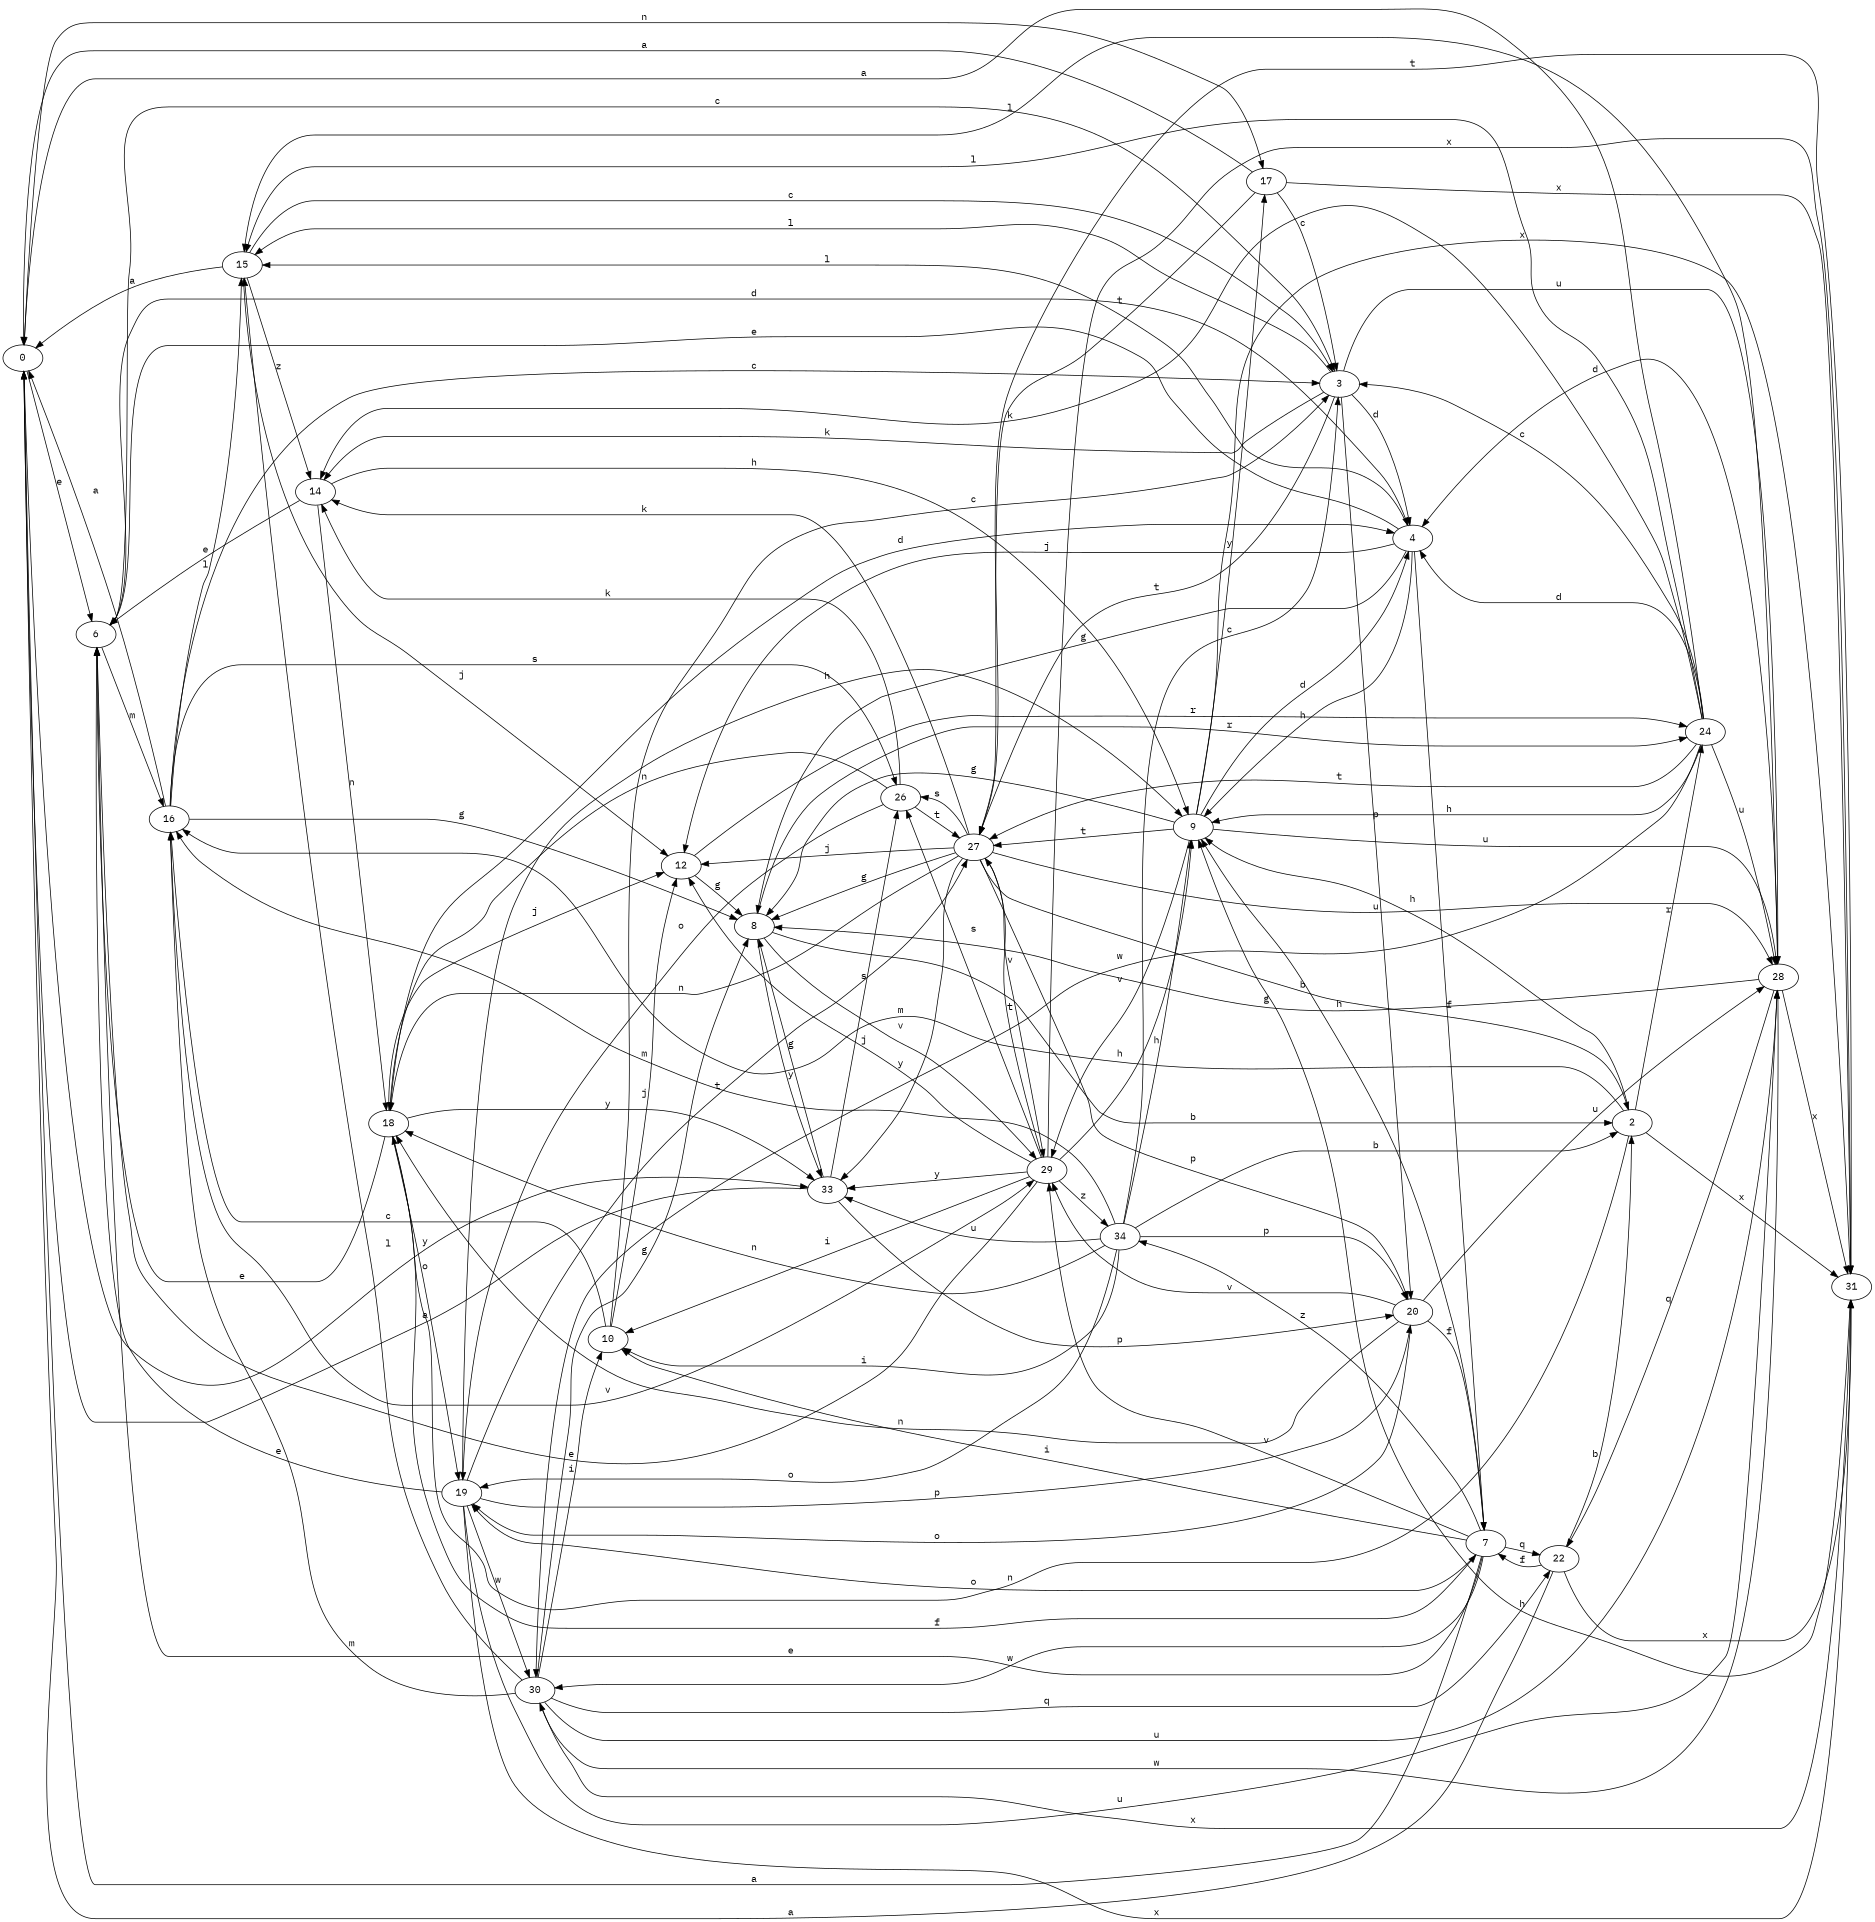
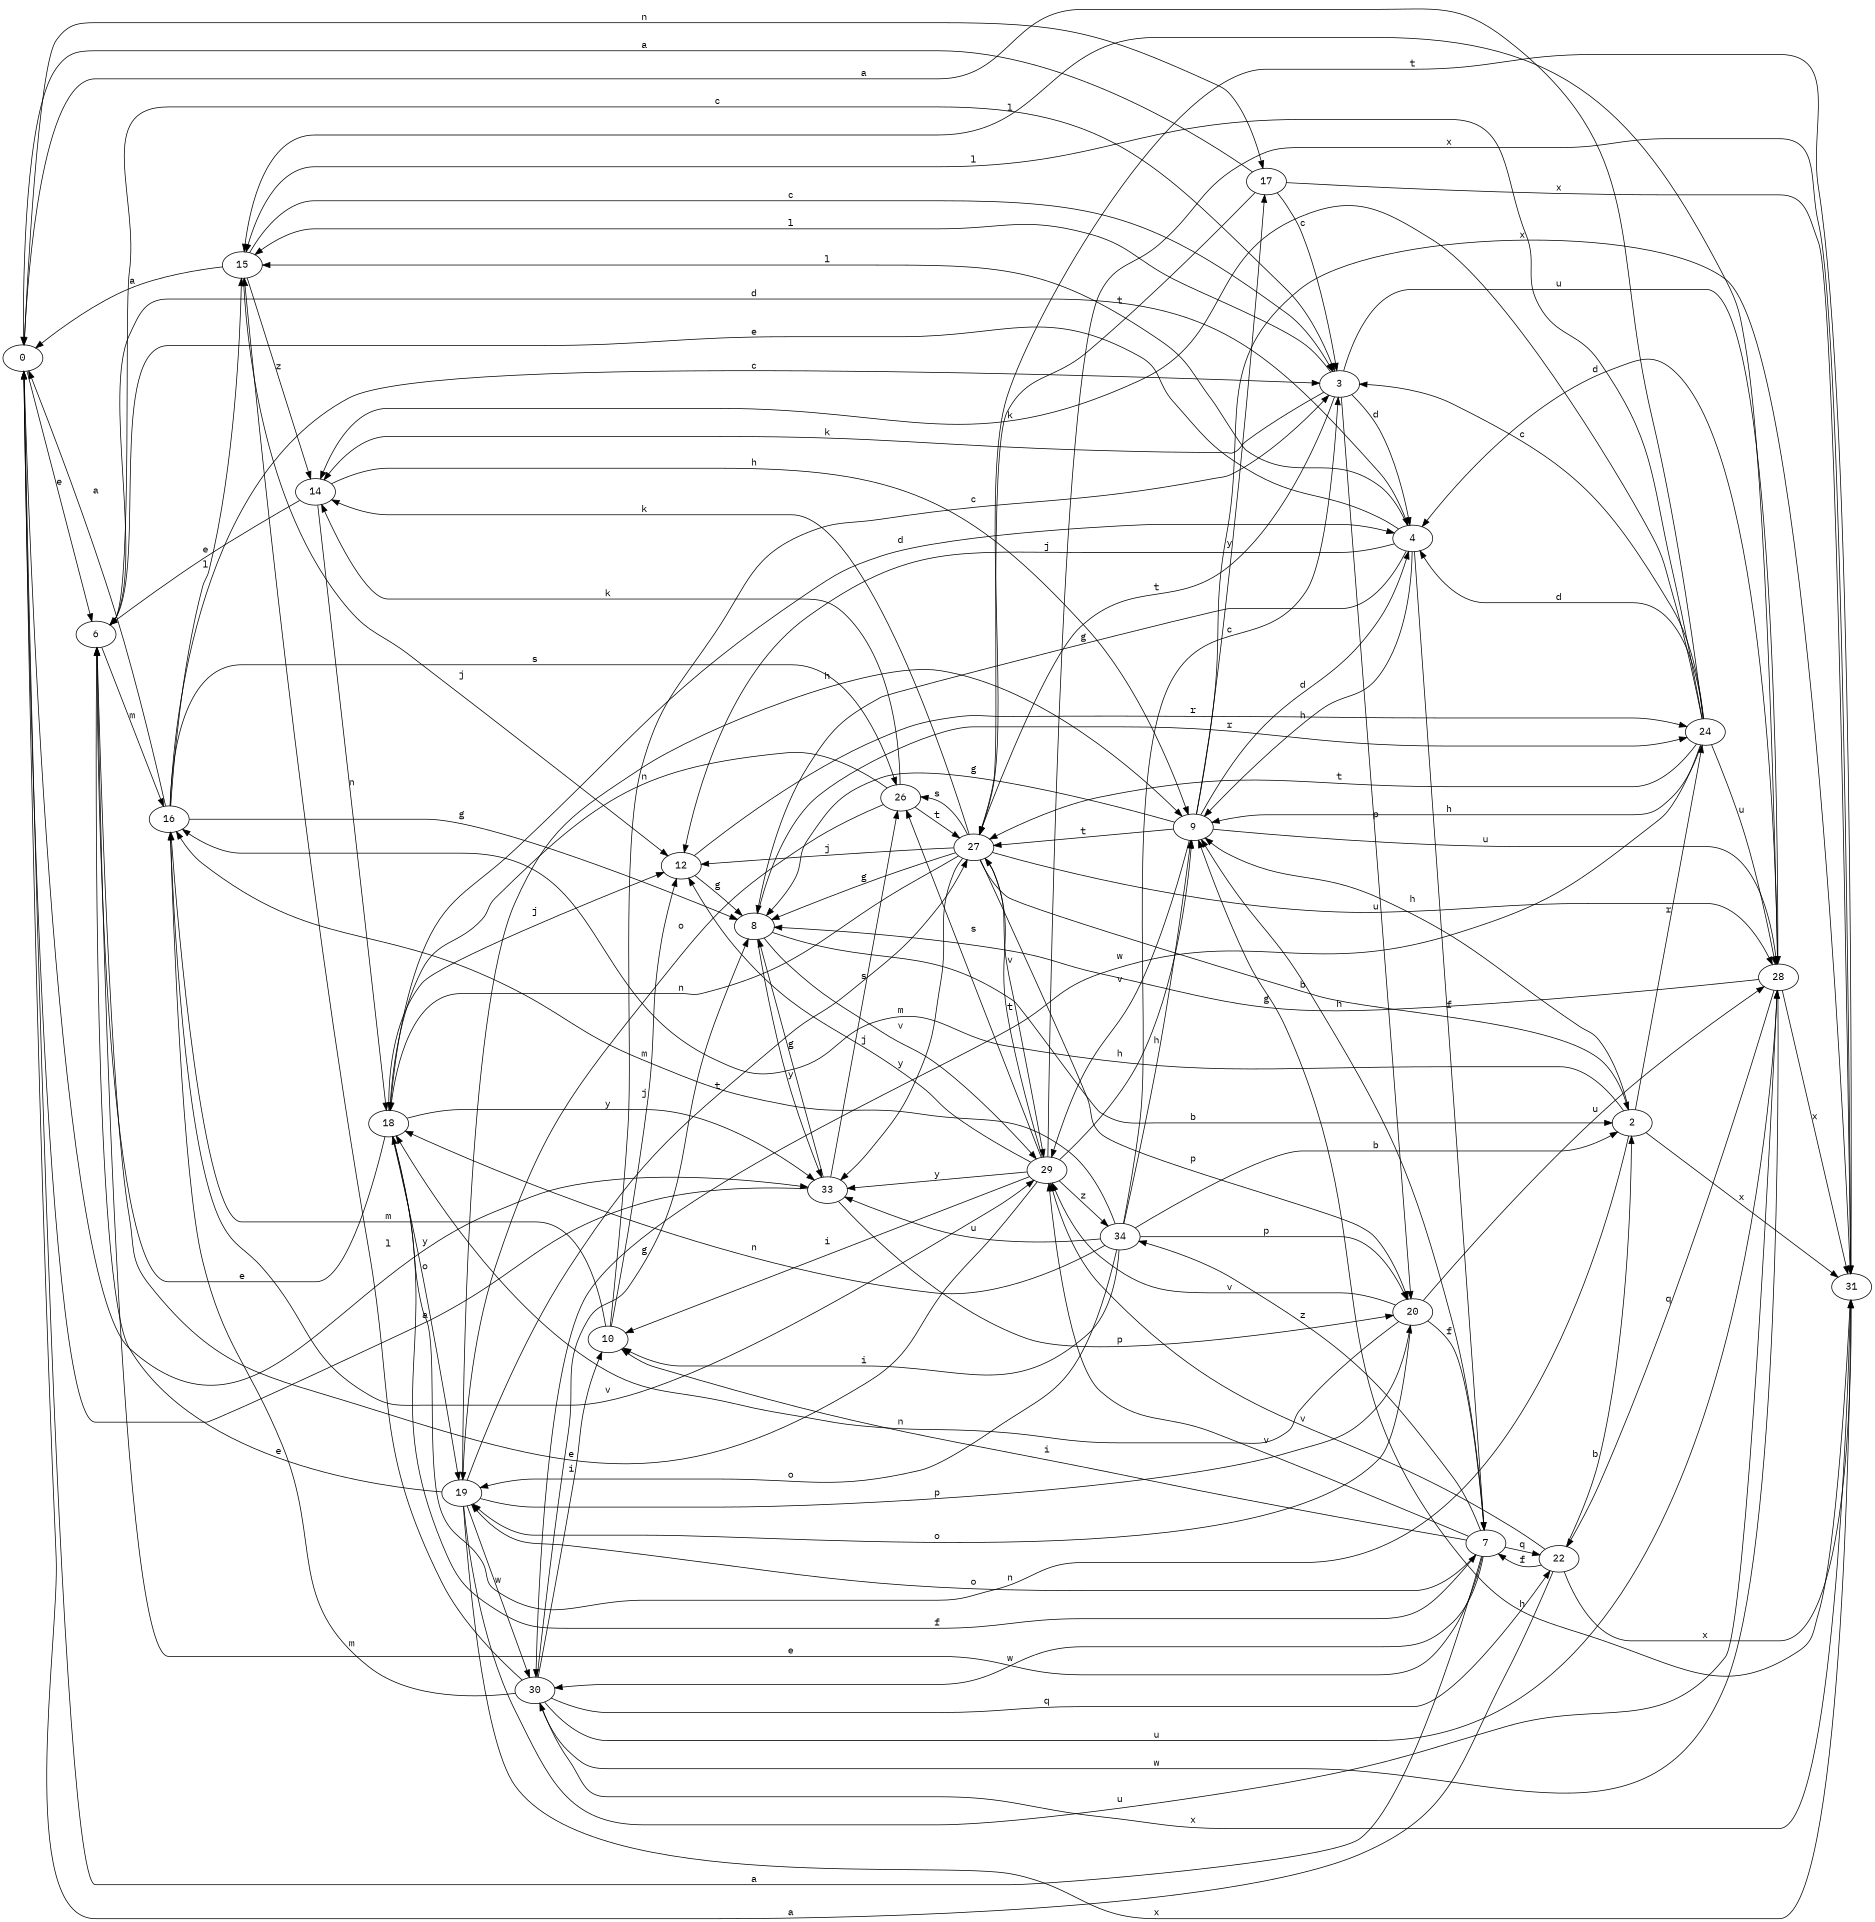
(389, 1216) -> (389, 1216)
none -> (1265, 1408)
